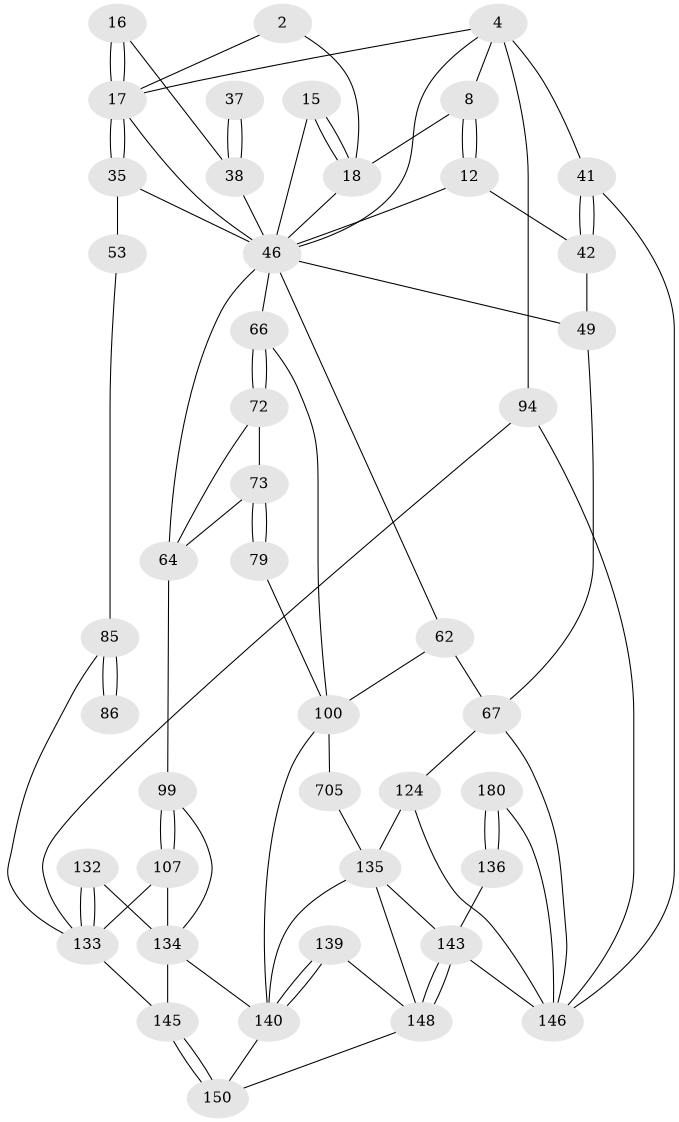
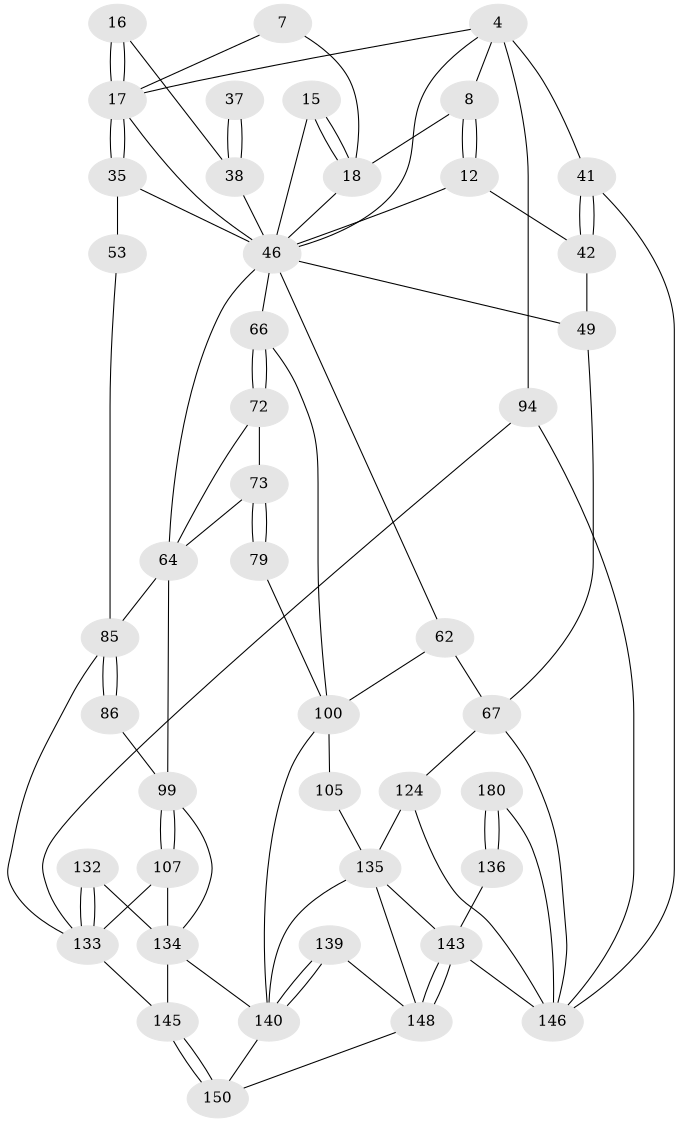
(283, 23) -> (283, 23)
none -> (139, 599)
none -> (141, 756)
(330, 791) -> (330, 791)
